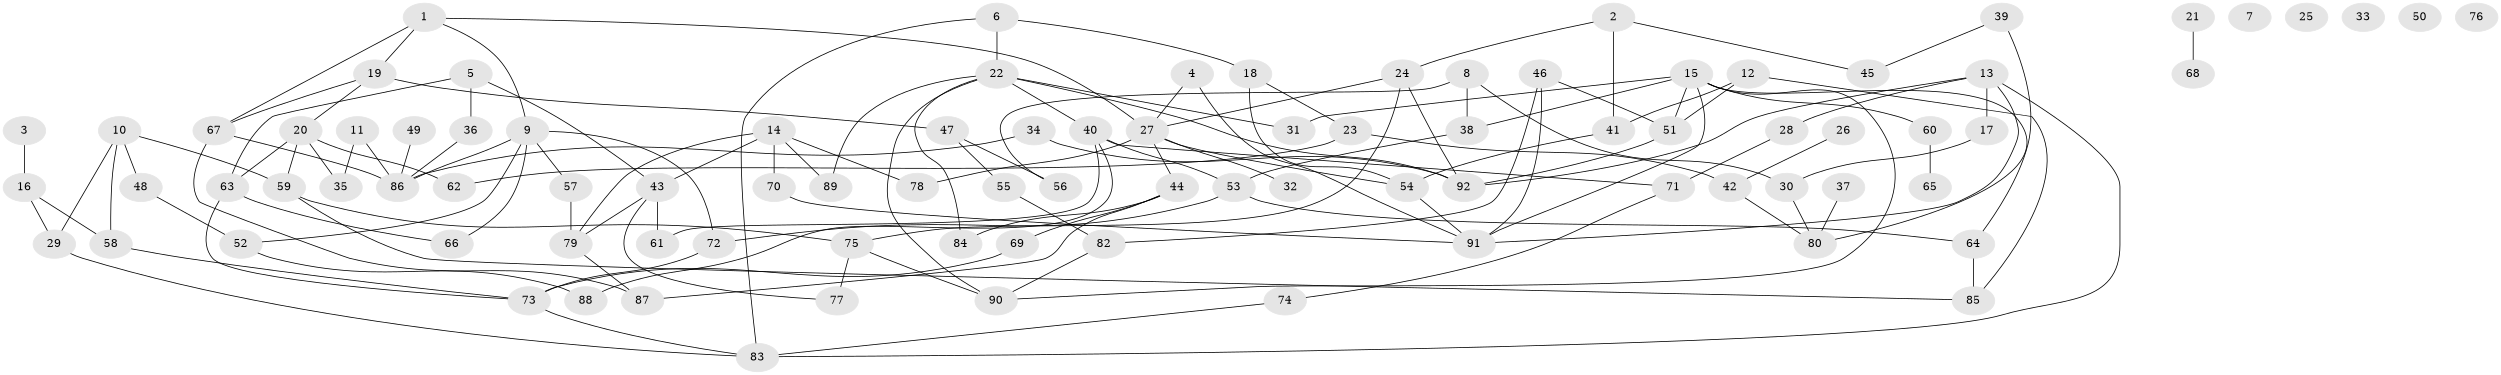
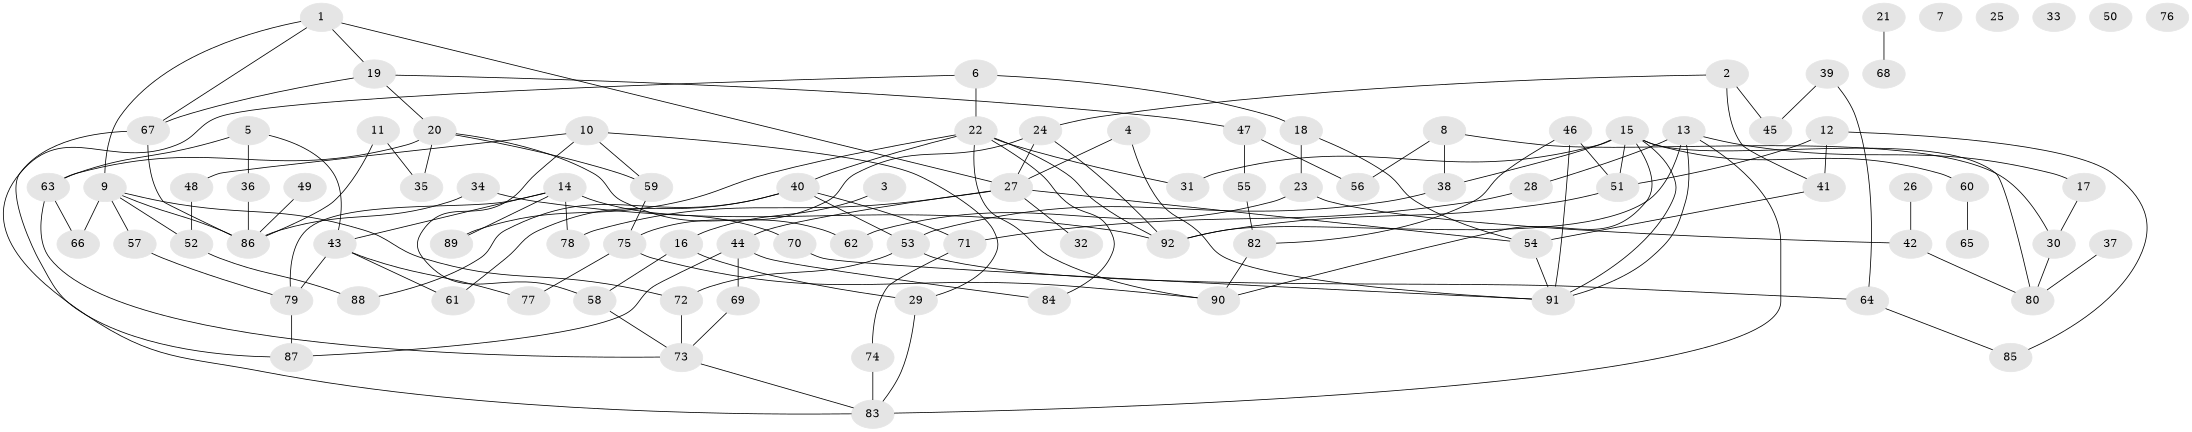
(1118, 281) -> none
